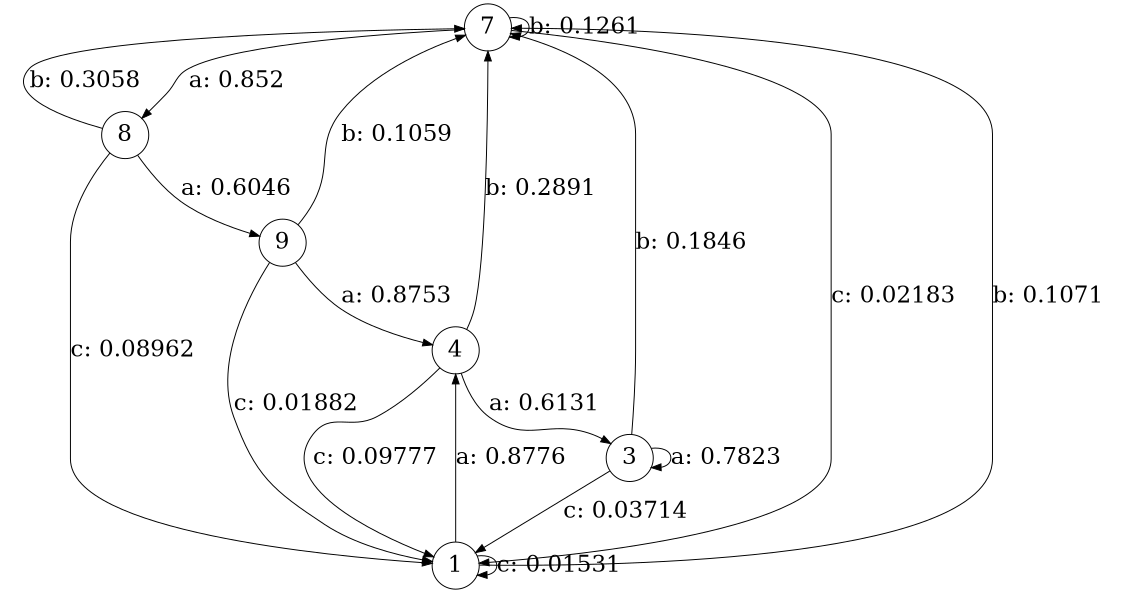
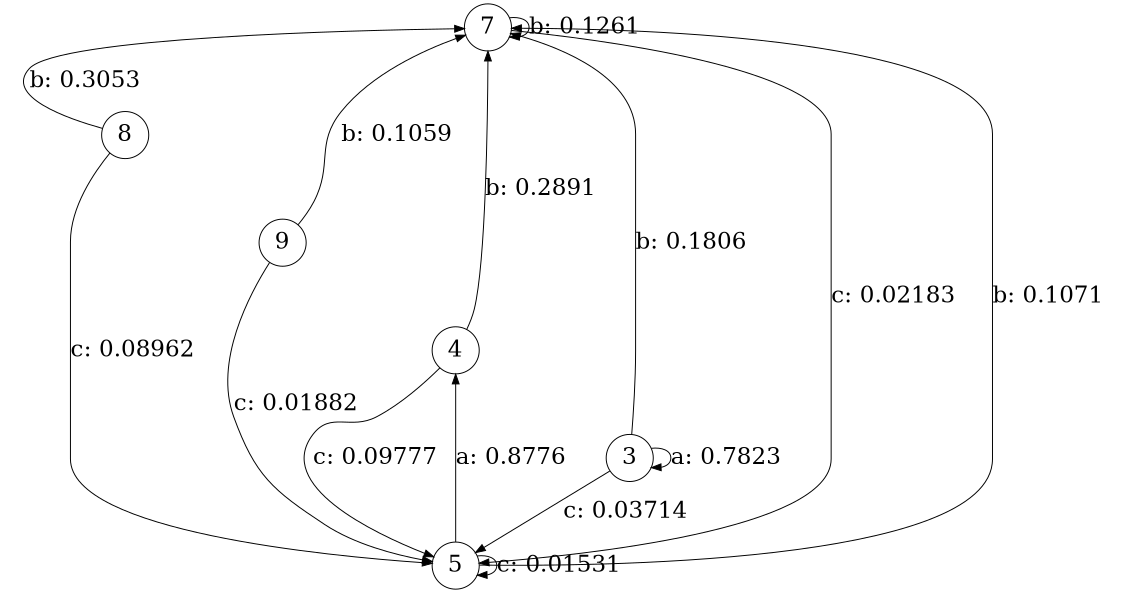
(296, 44) -> none
(96, 81) -> (96, 81)
(186, 205) -> none
(702, 243) -> (702, 243)
(351, 315) -> none
(519, 429) -> none
(456, 566) -> (456, 566)
